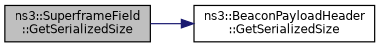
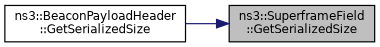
(166, 24) -> (201, 24)
